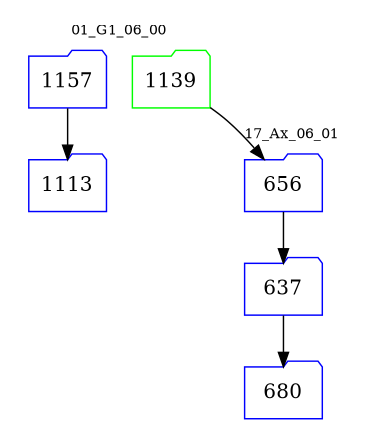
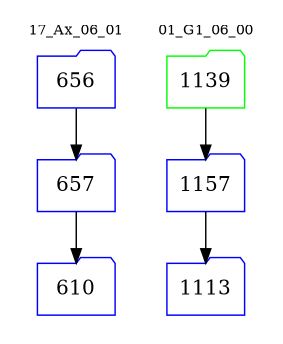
(242, 135) -> (206, 127)
(283, 289) -> (76, 186)
(283, 393) -> (76, 289)
